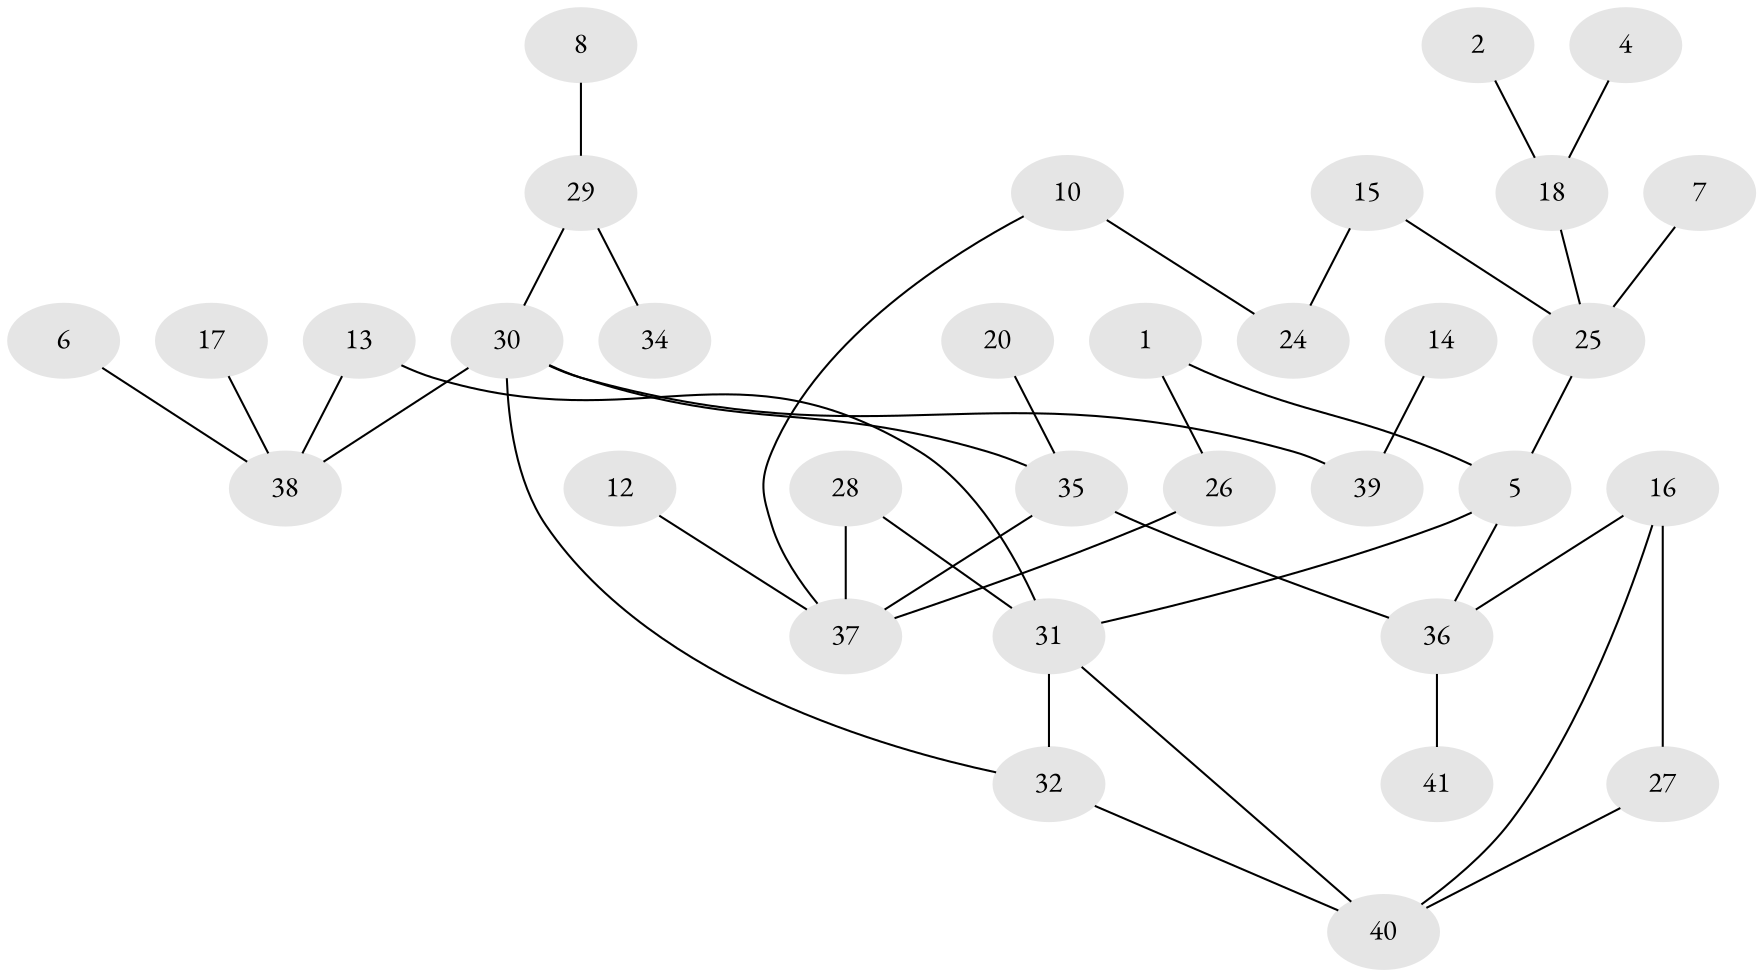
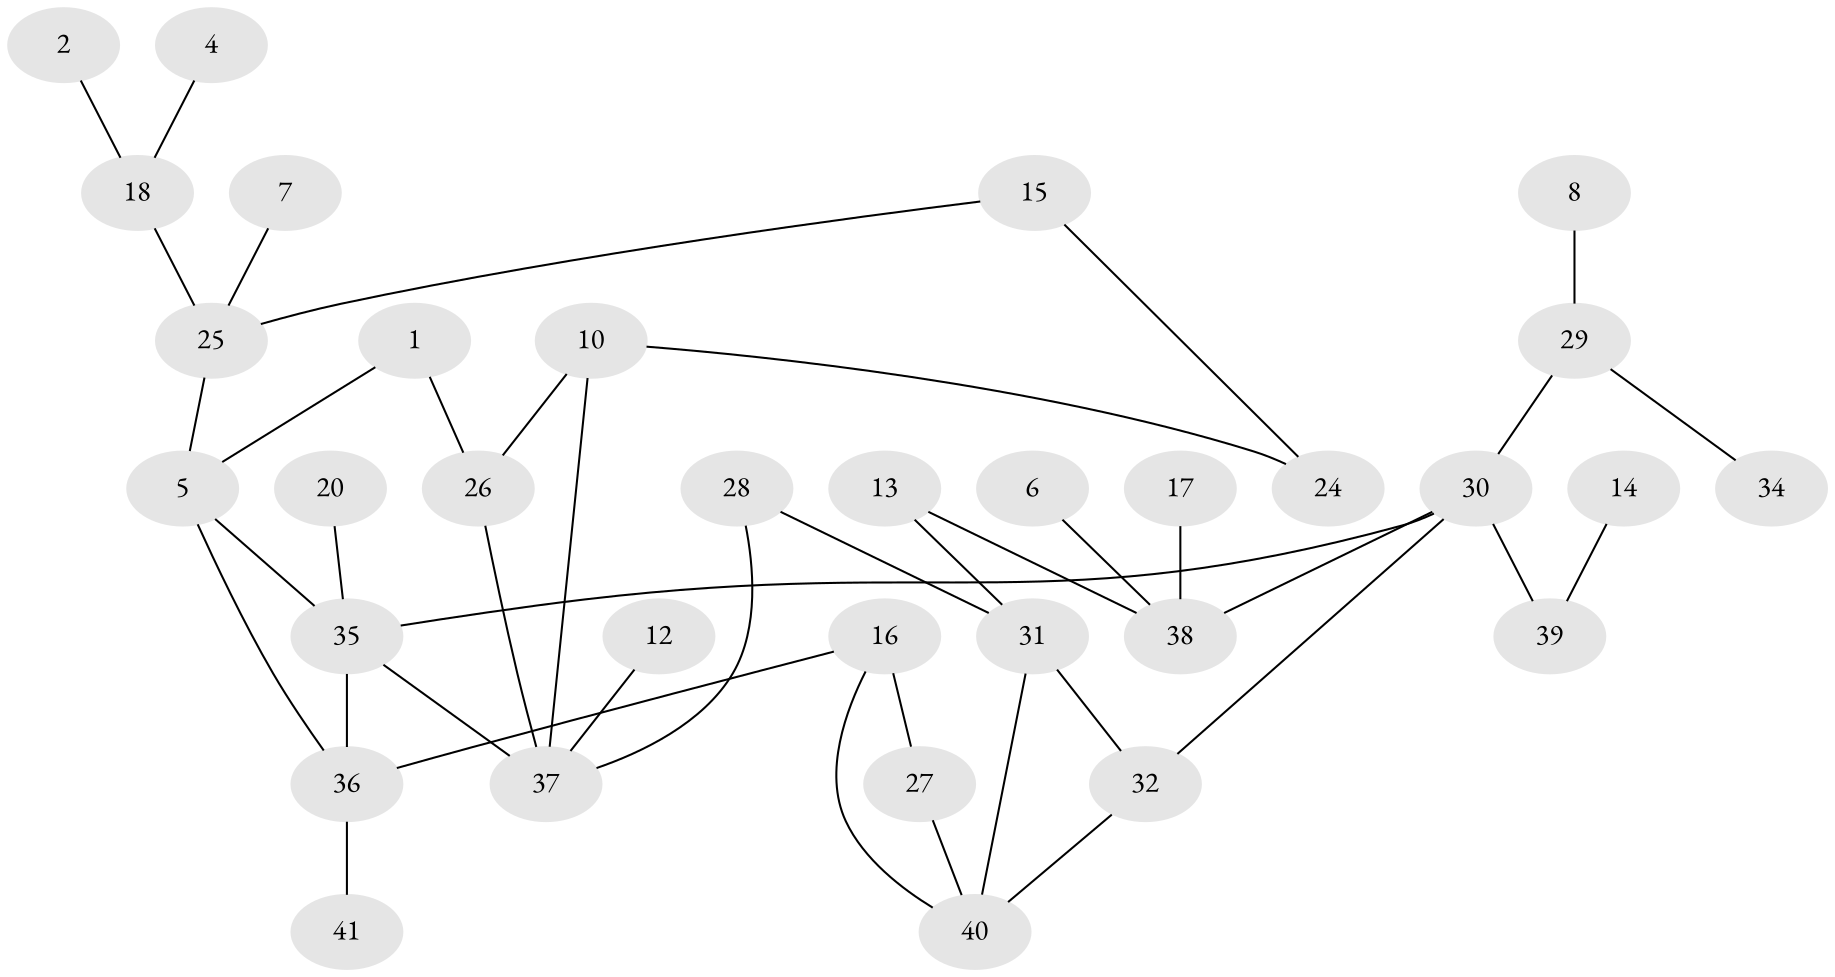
none -> (535, 415)
(1307, 569) -> (265, 562)
